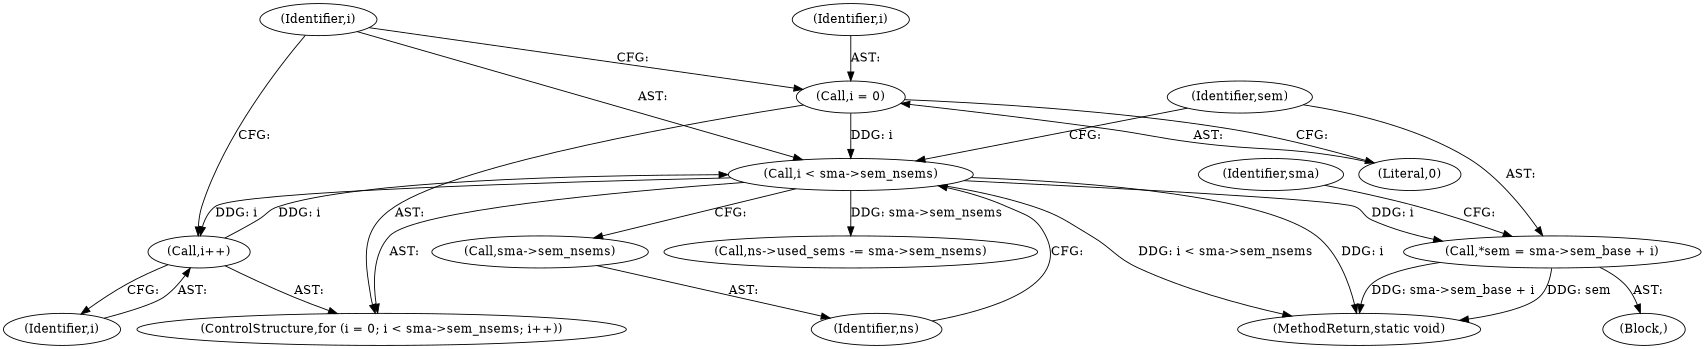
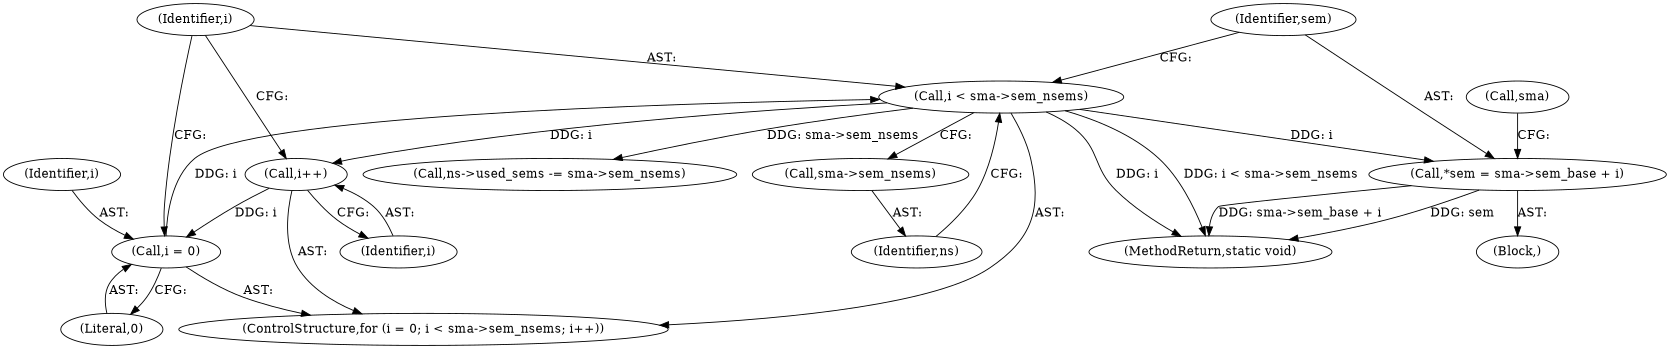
(1271, 174) -> (1518, 97)
(466, 182) -> (231, 209)
